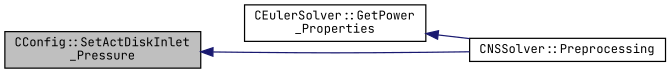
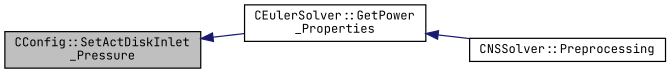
(341, 53) -> (229, 35)
